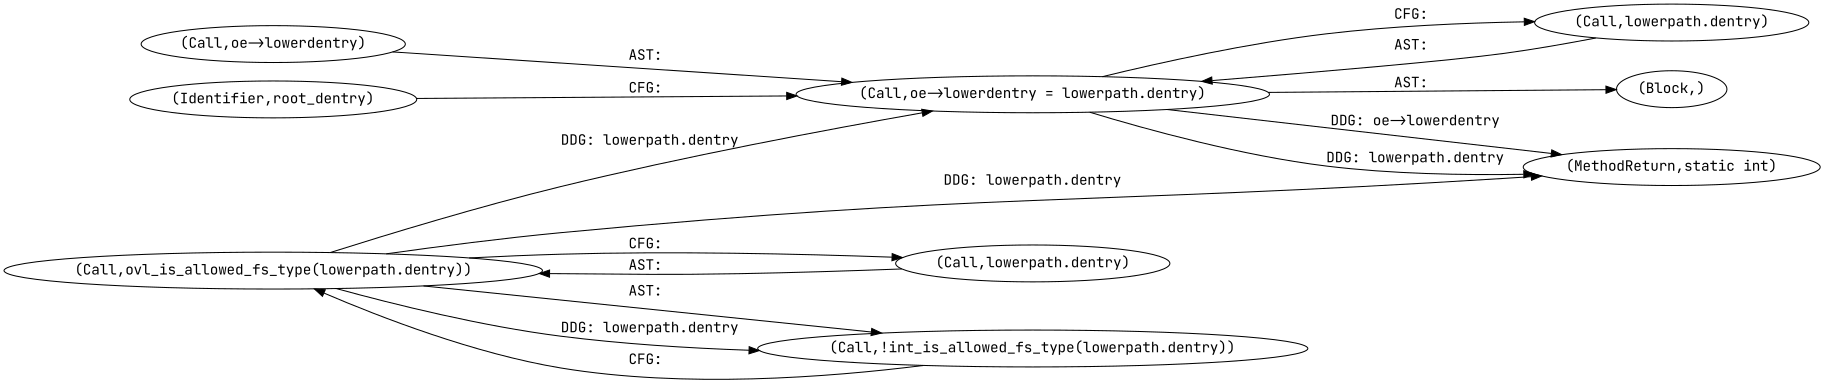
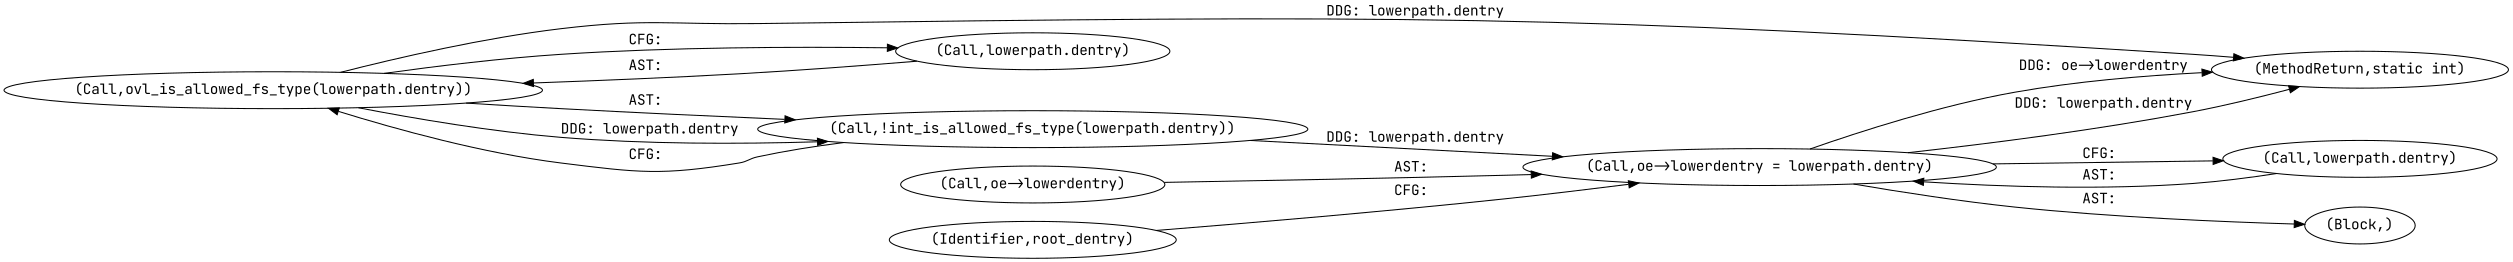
(624, 172) -> (1401, 148)
